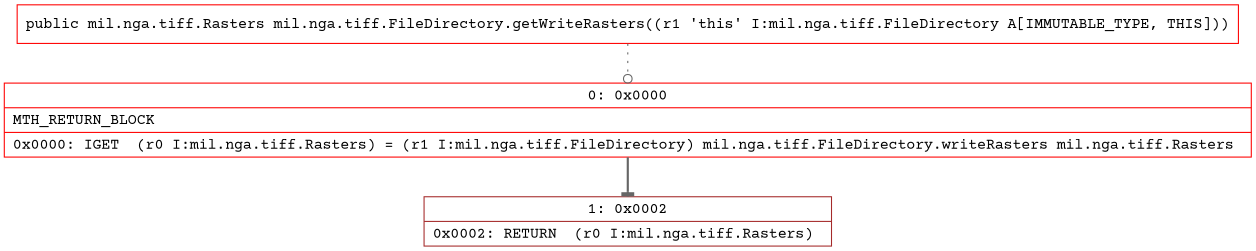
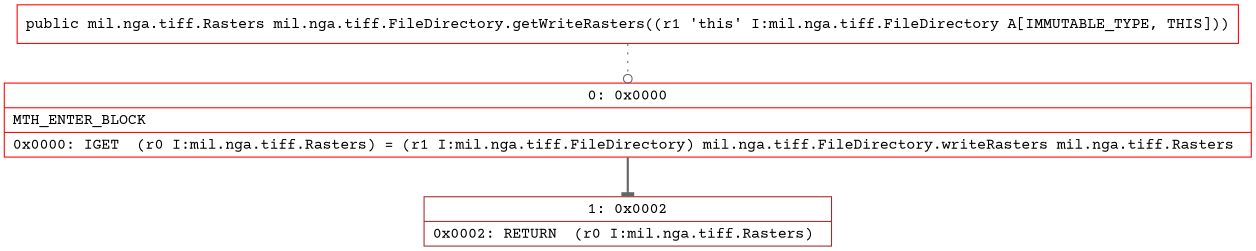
(84, 120) -> (79, 120)
